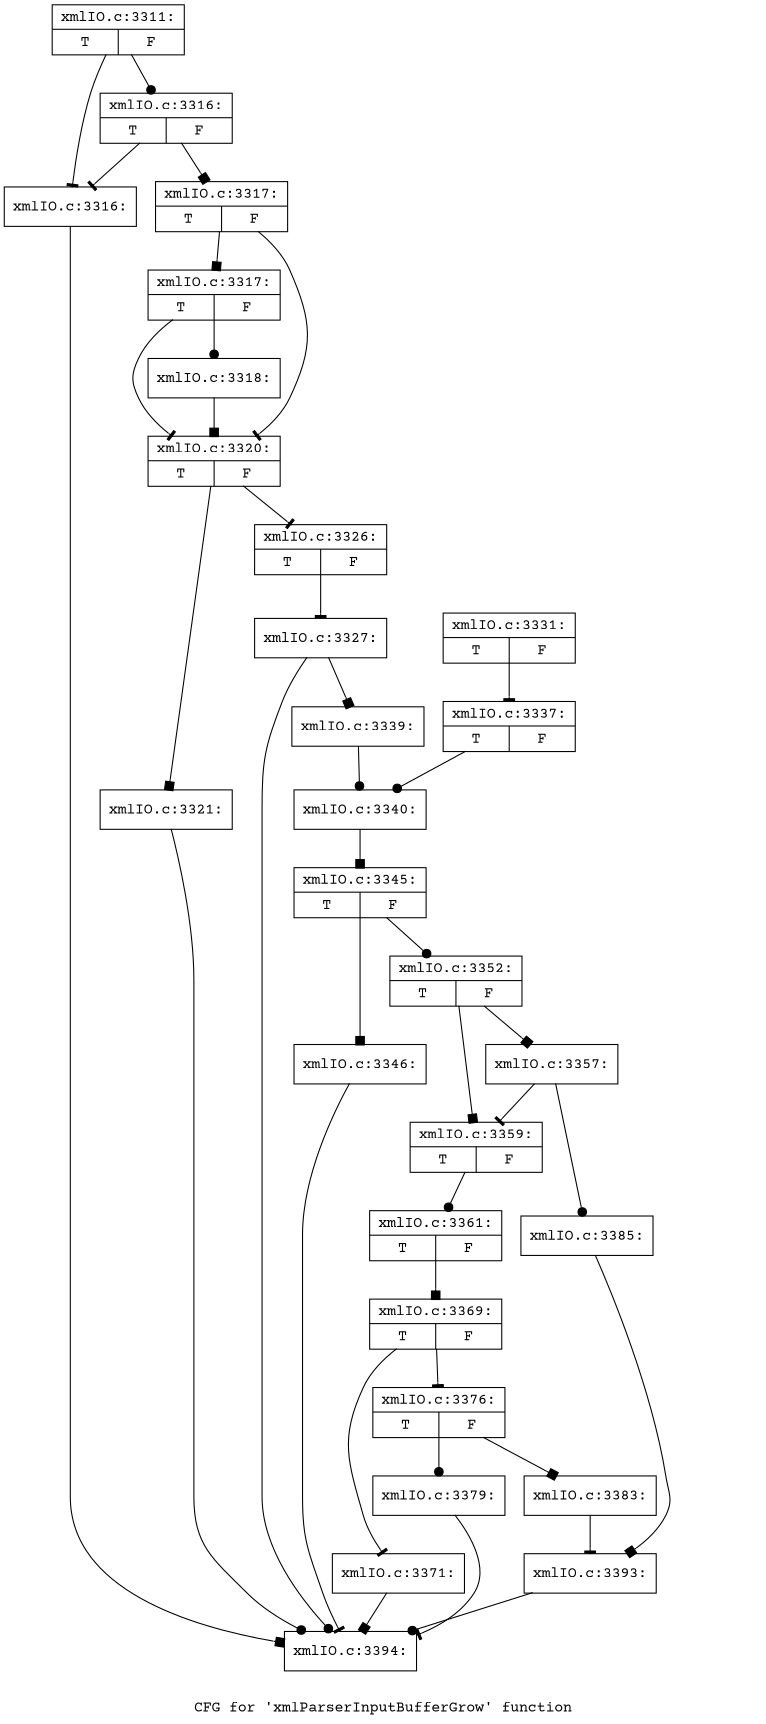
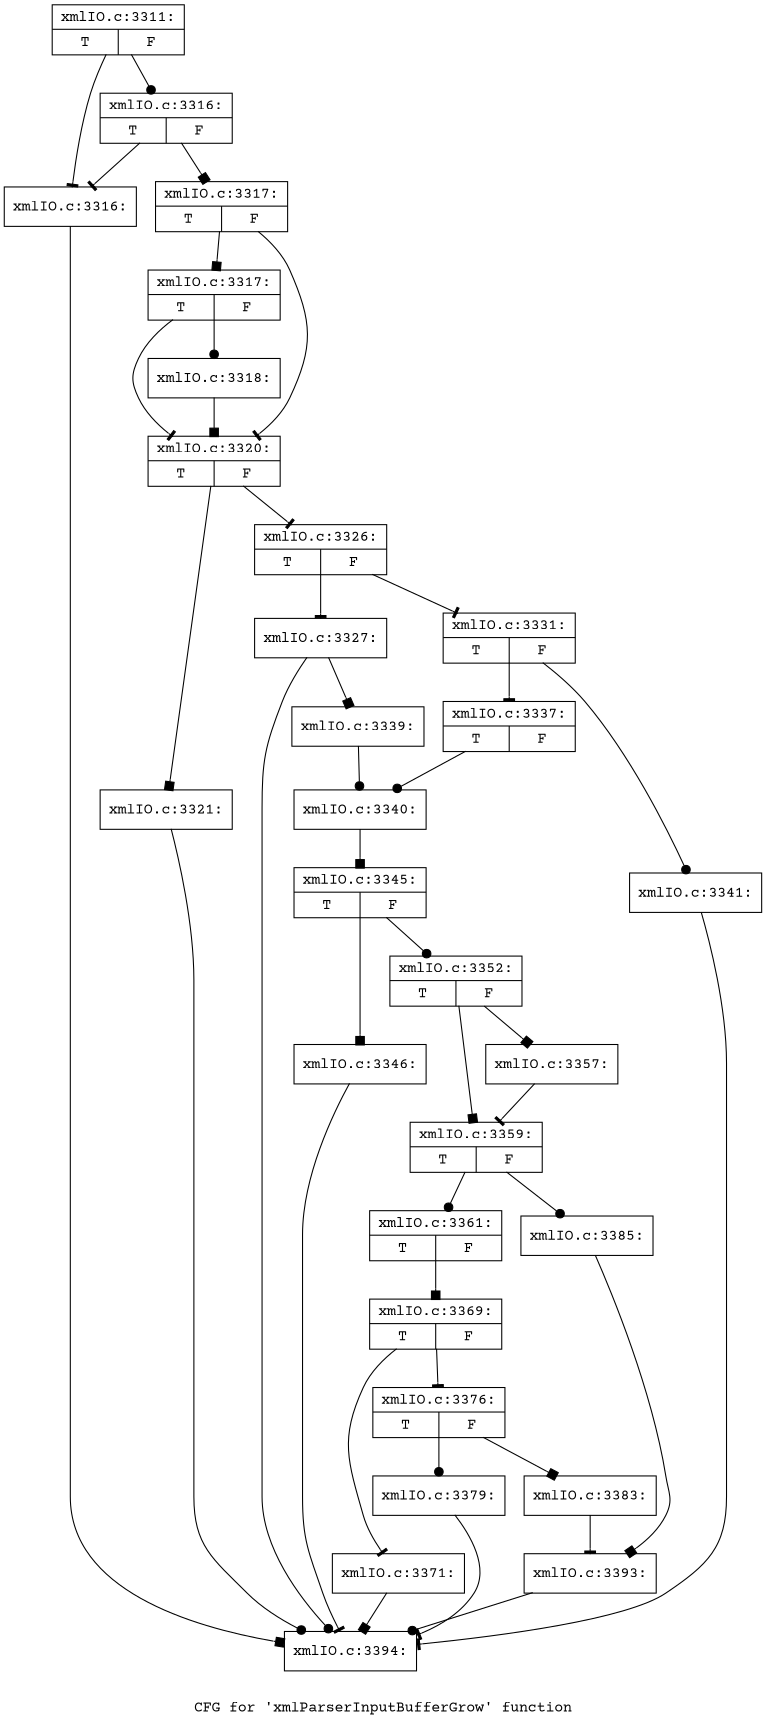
none -> (412, 593)
none -> (696, 893)
(568, 1145) -> (531, 1191)
